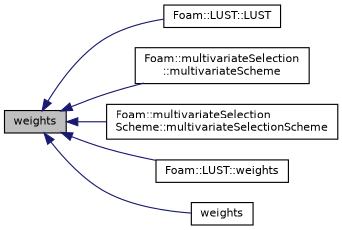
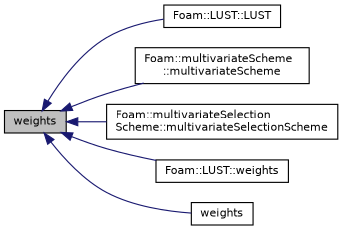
(222, 66) -> (222, 66)
